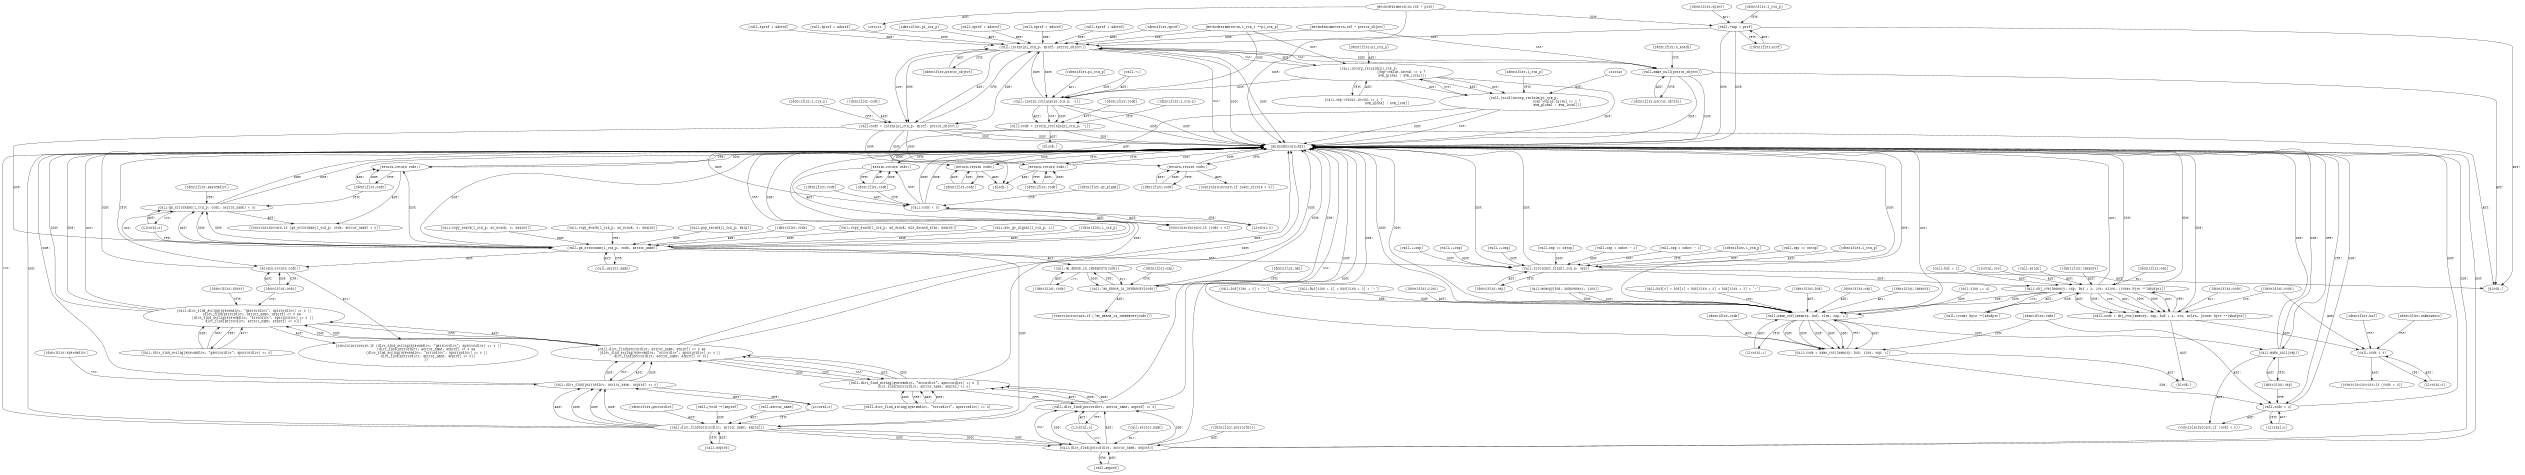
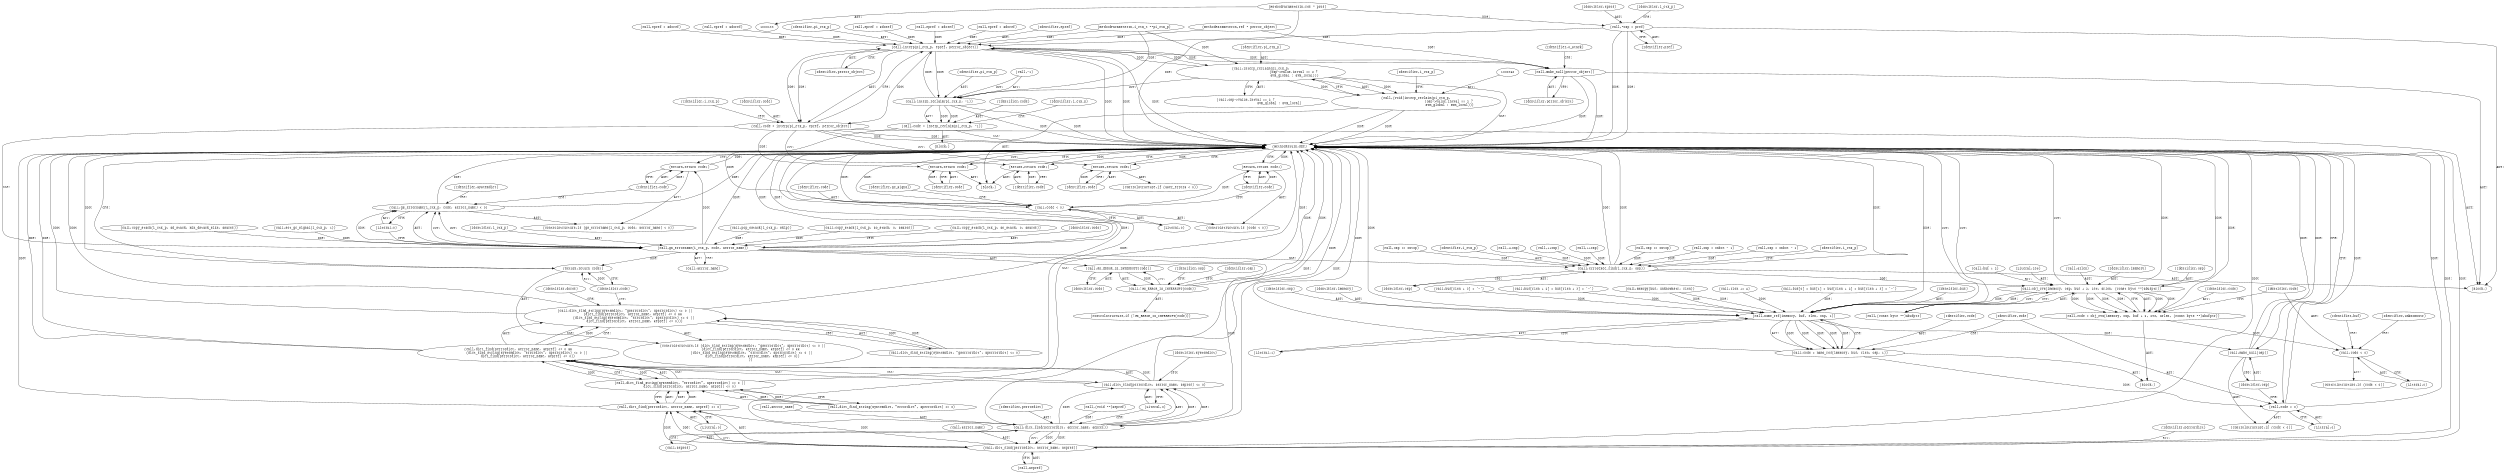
(1422, 289) -> none
